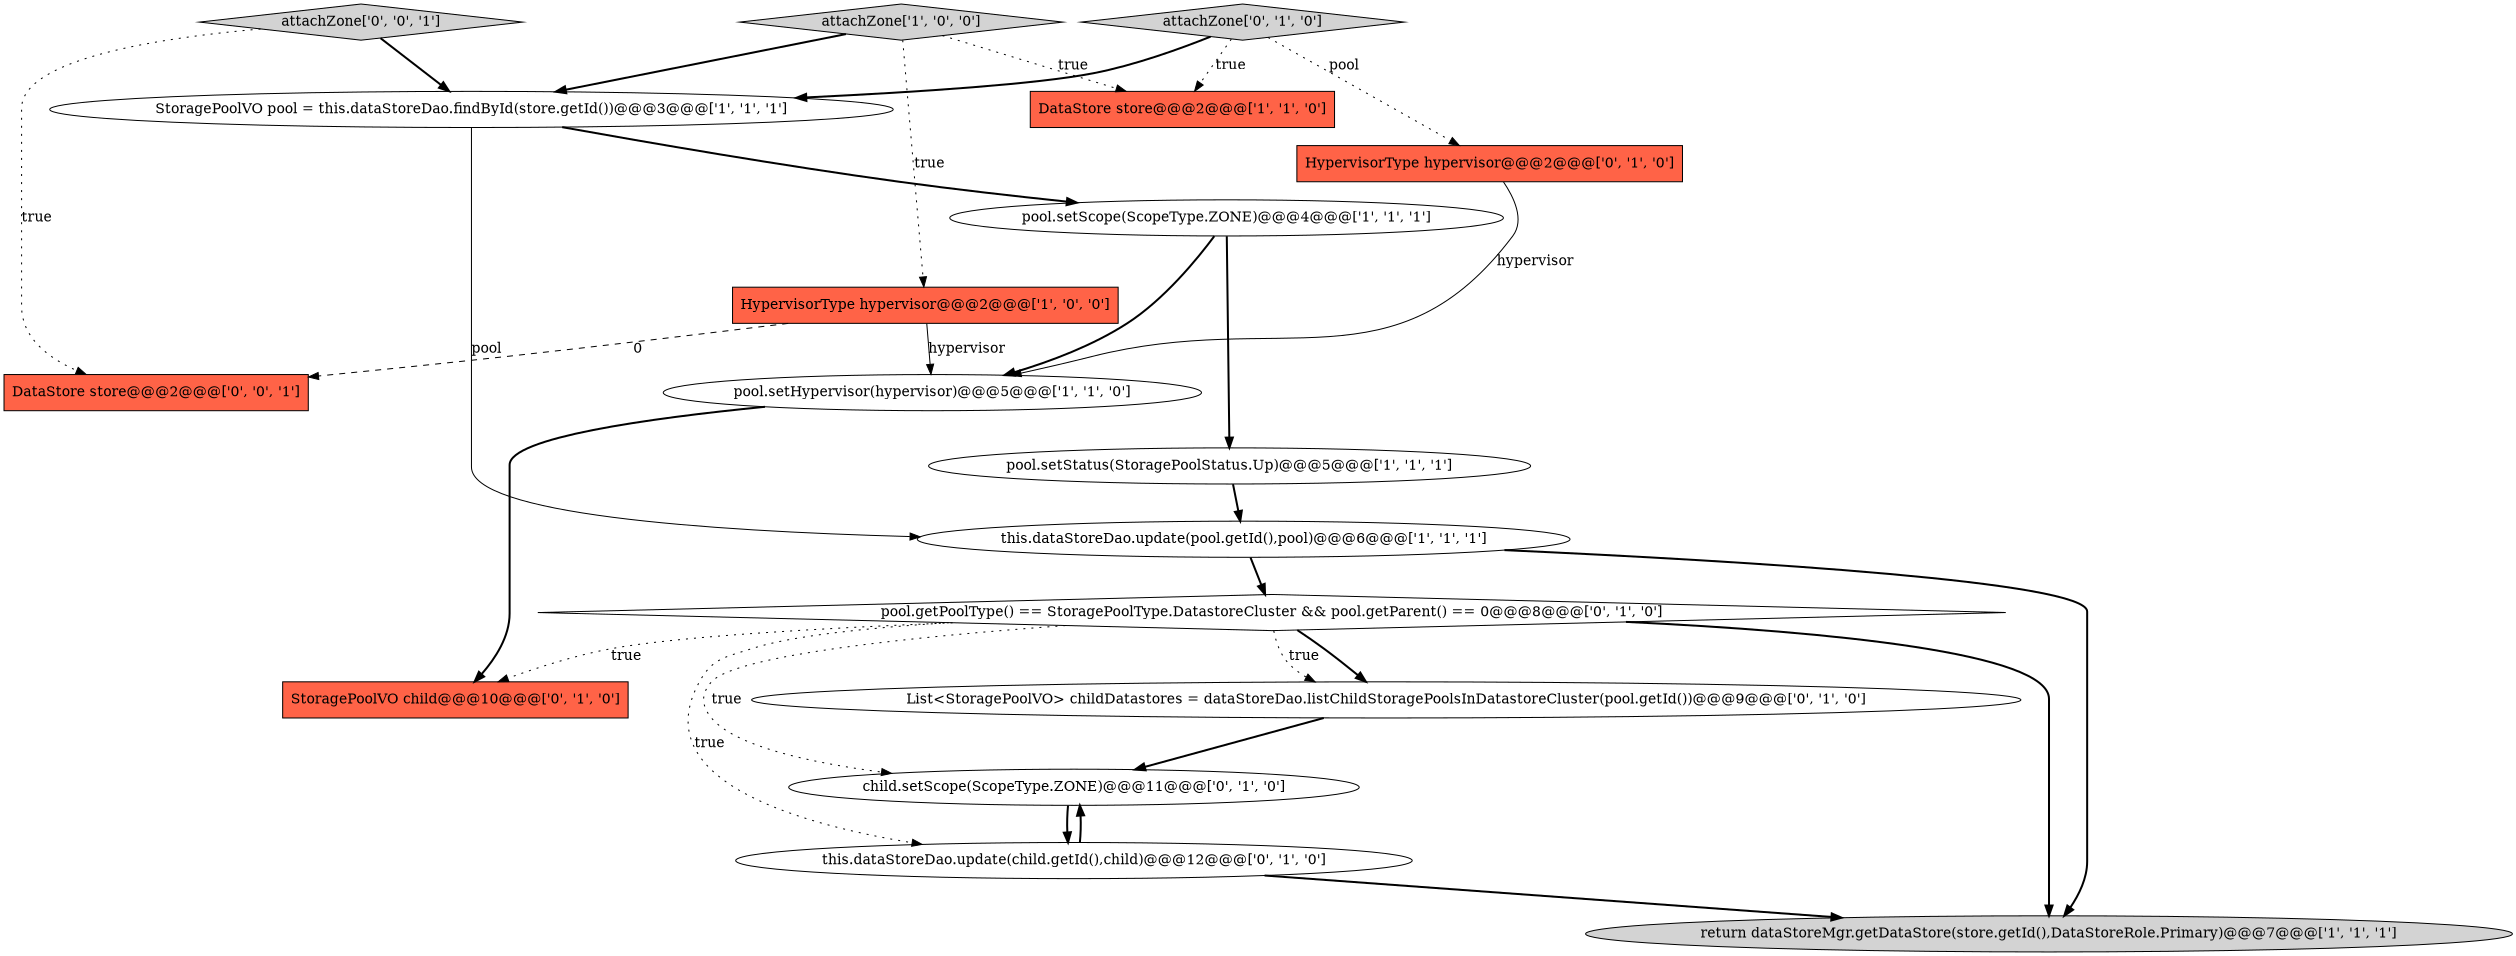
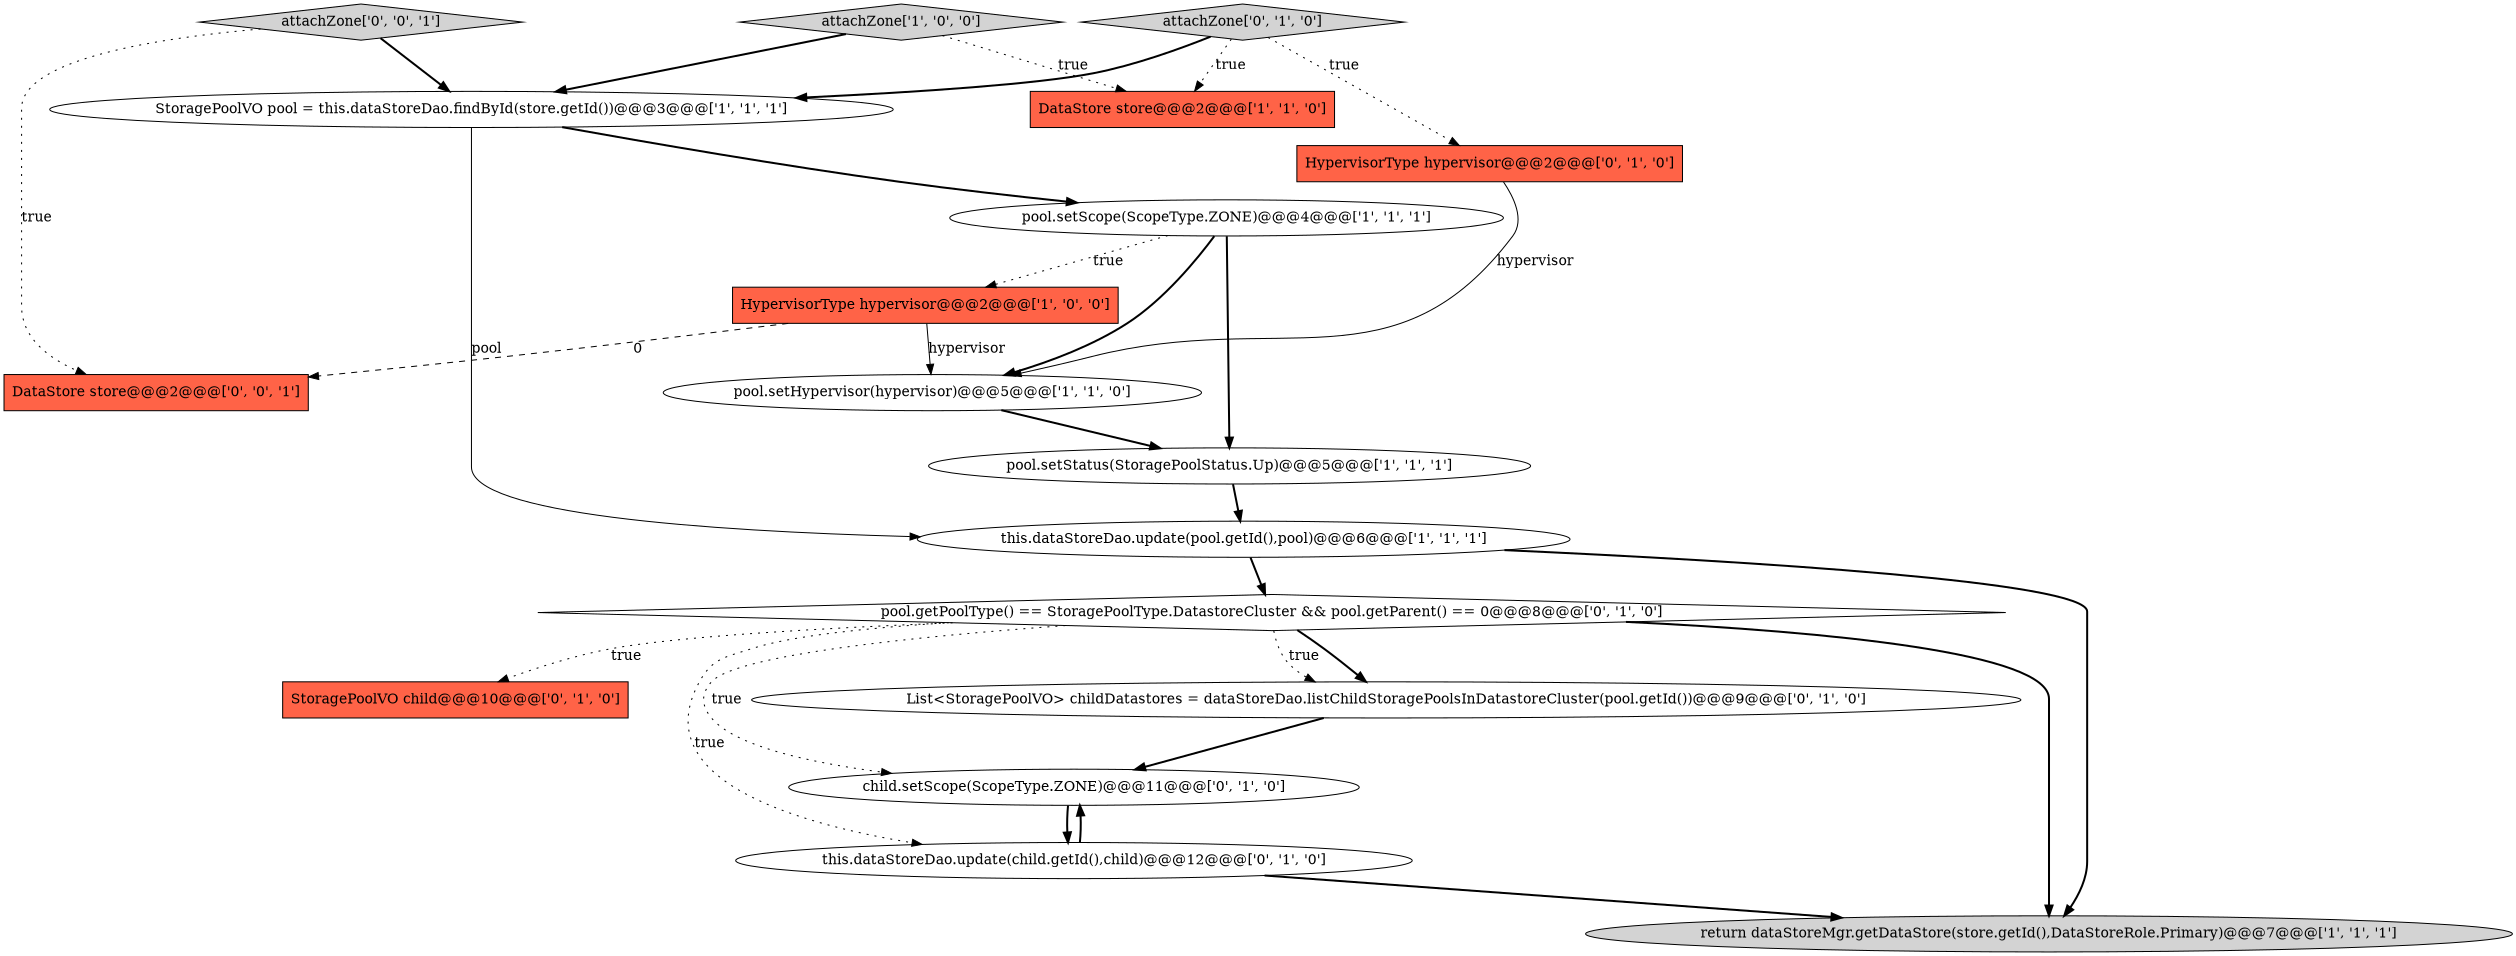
(1345, 66) -> (1345, 66)
(913, 159) -> (1082, 260)
(528, 449) -> (1076, 428)
